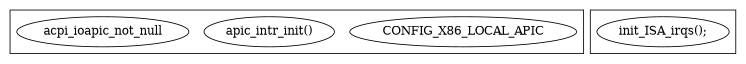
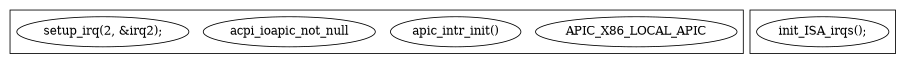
none -> (103, 32)
(463, 32) -> (636, 32)
